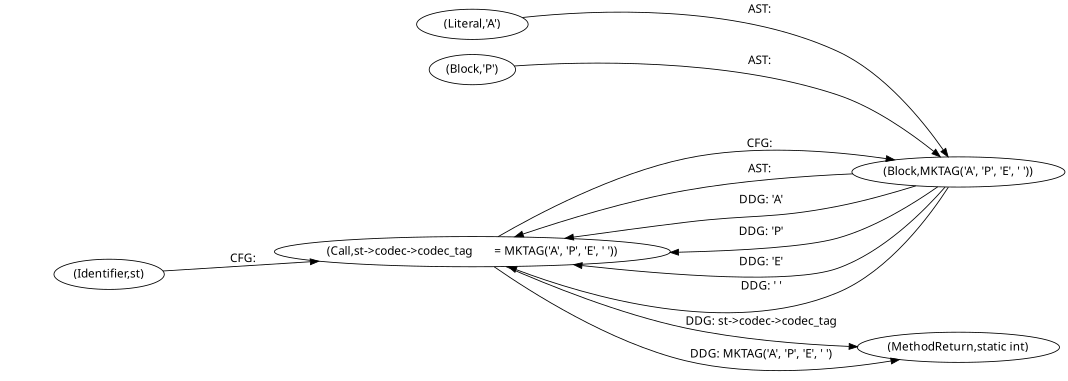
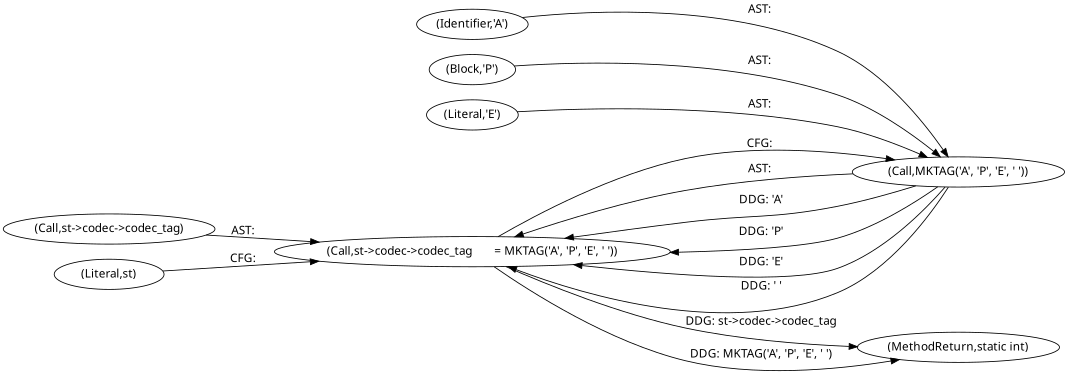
(472, 24) -> (472, 24)
none -> (472, 115)
(958, 172) -> (958, 172)
none -> (109, 229)
(109, 274) -> (109, 274)
